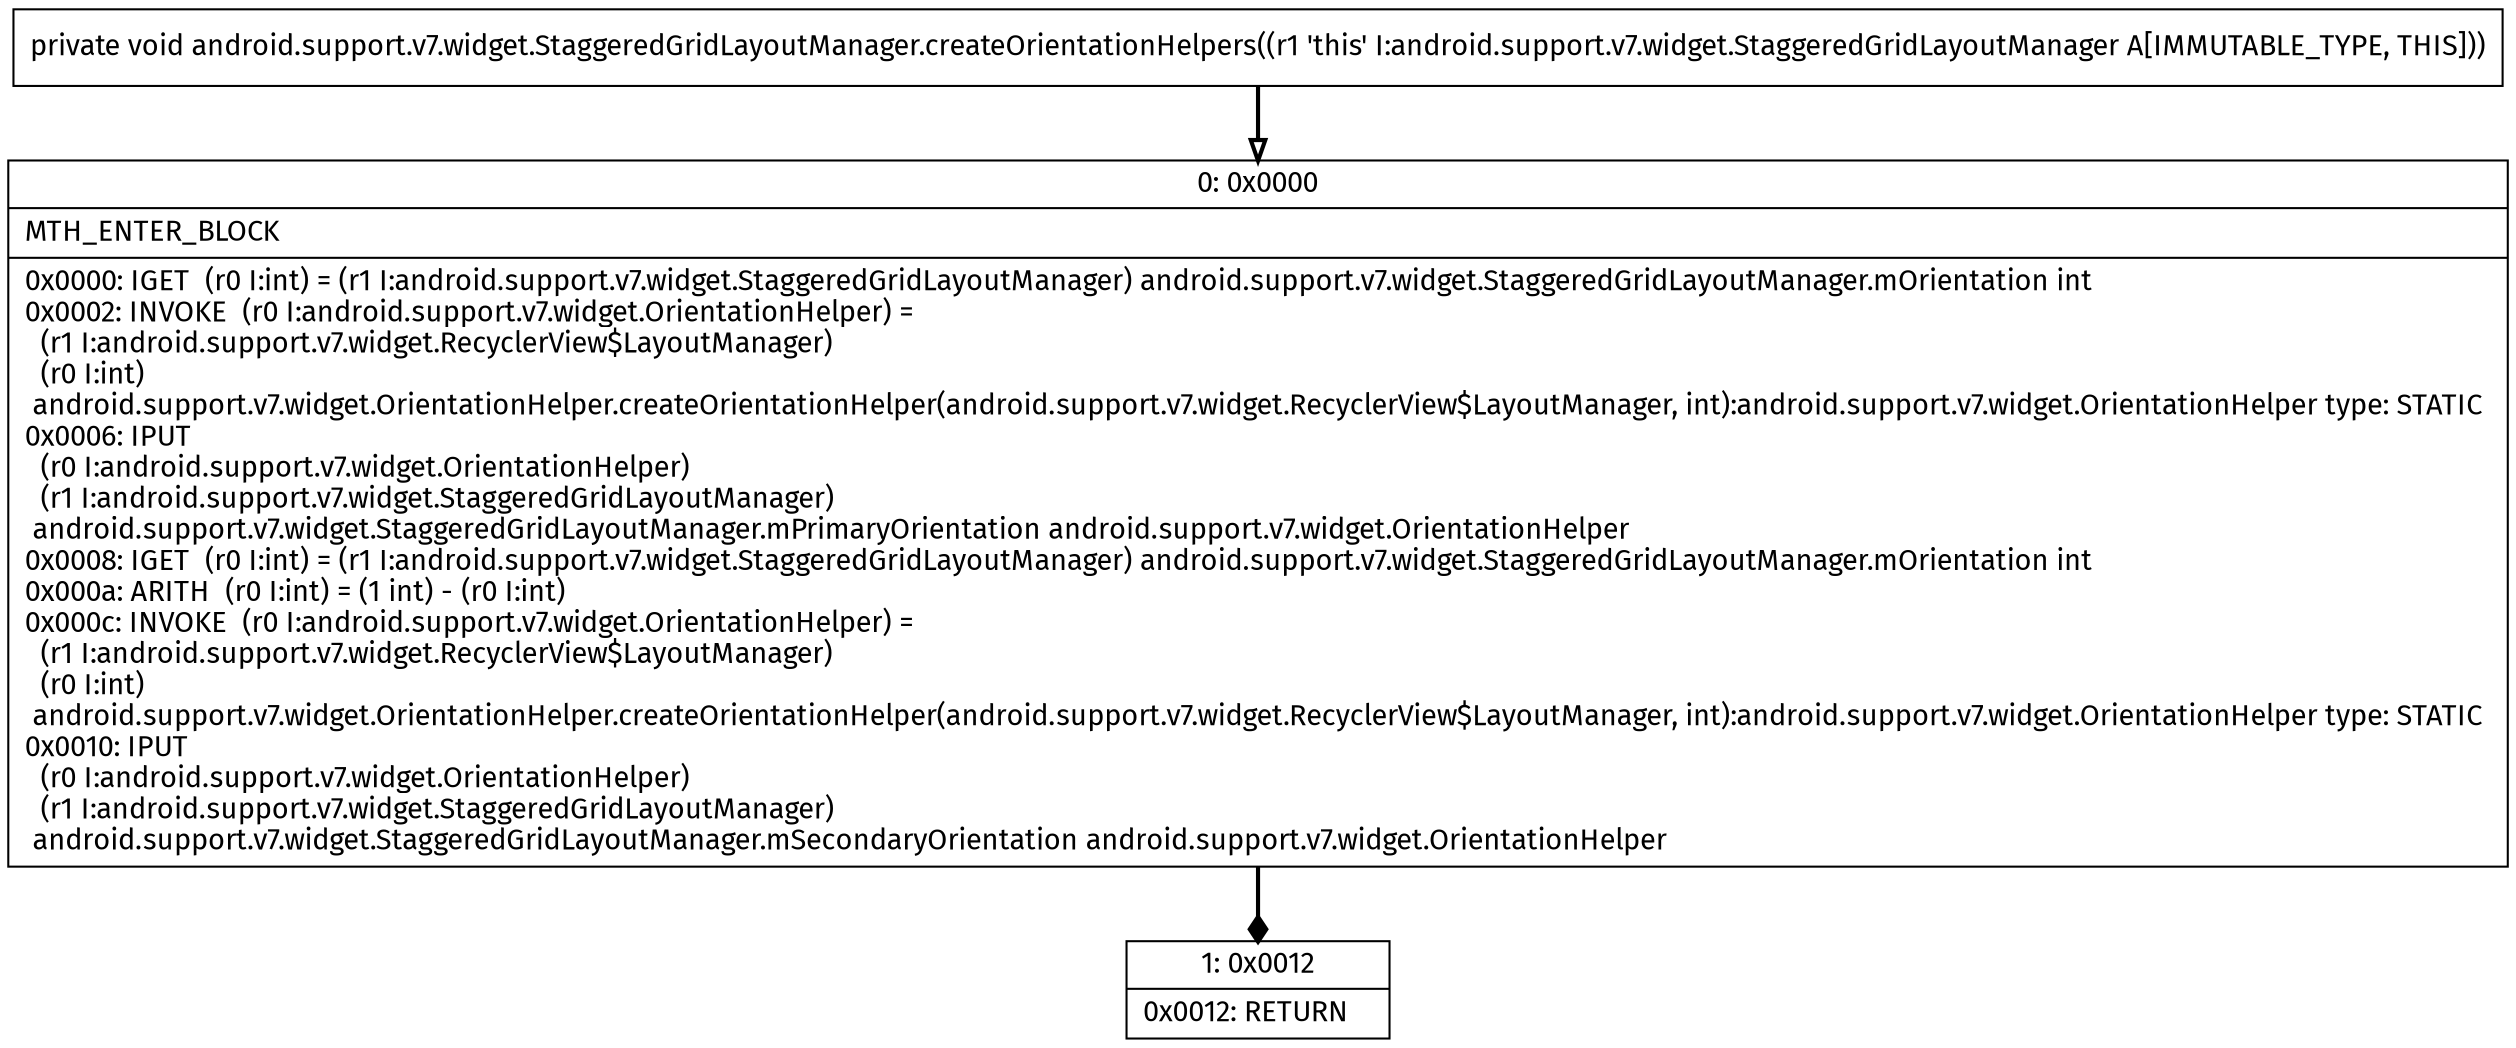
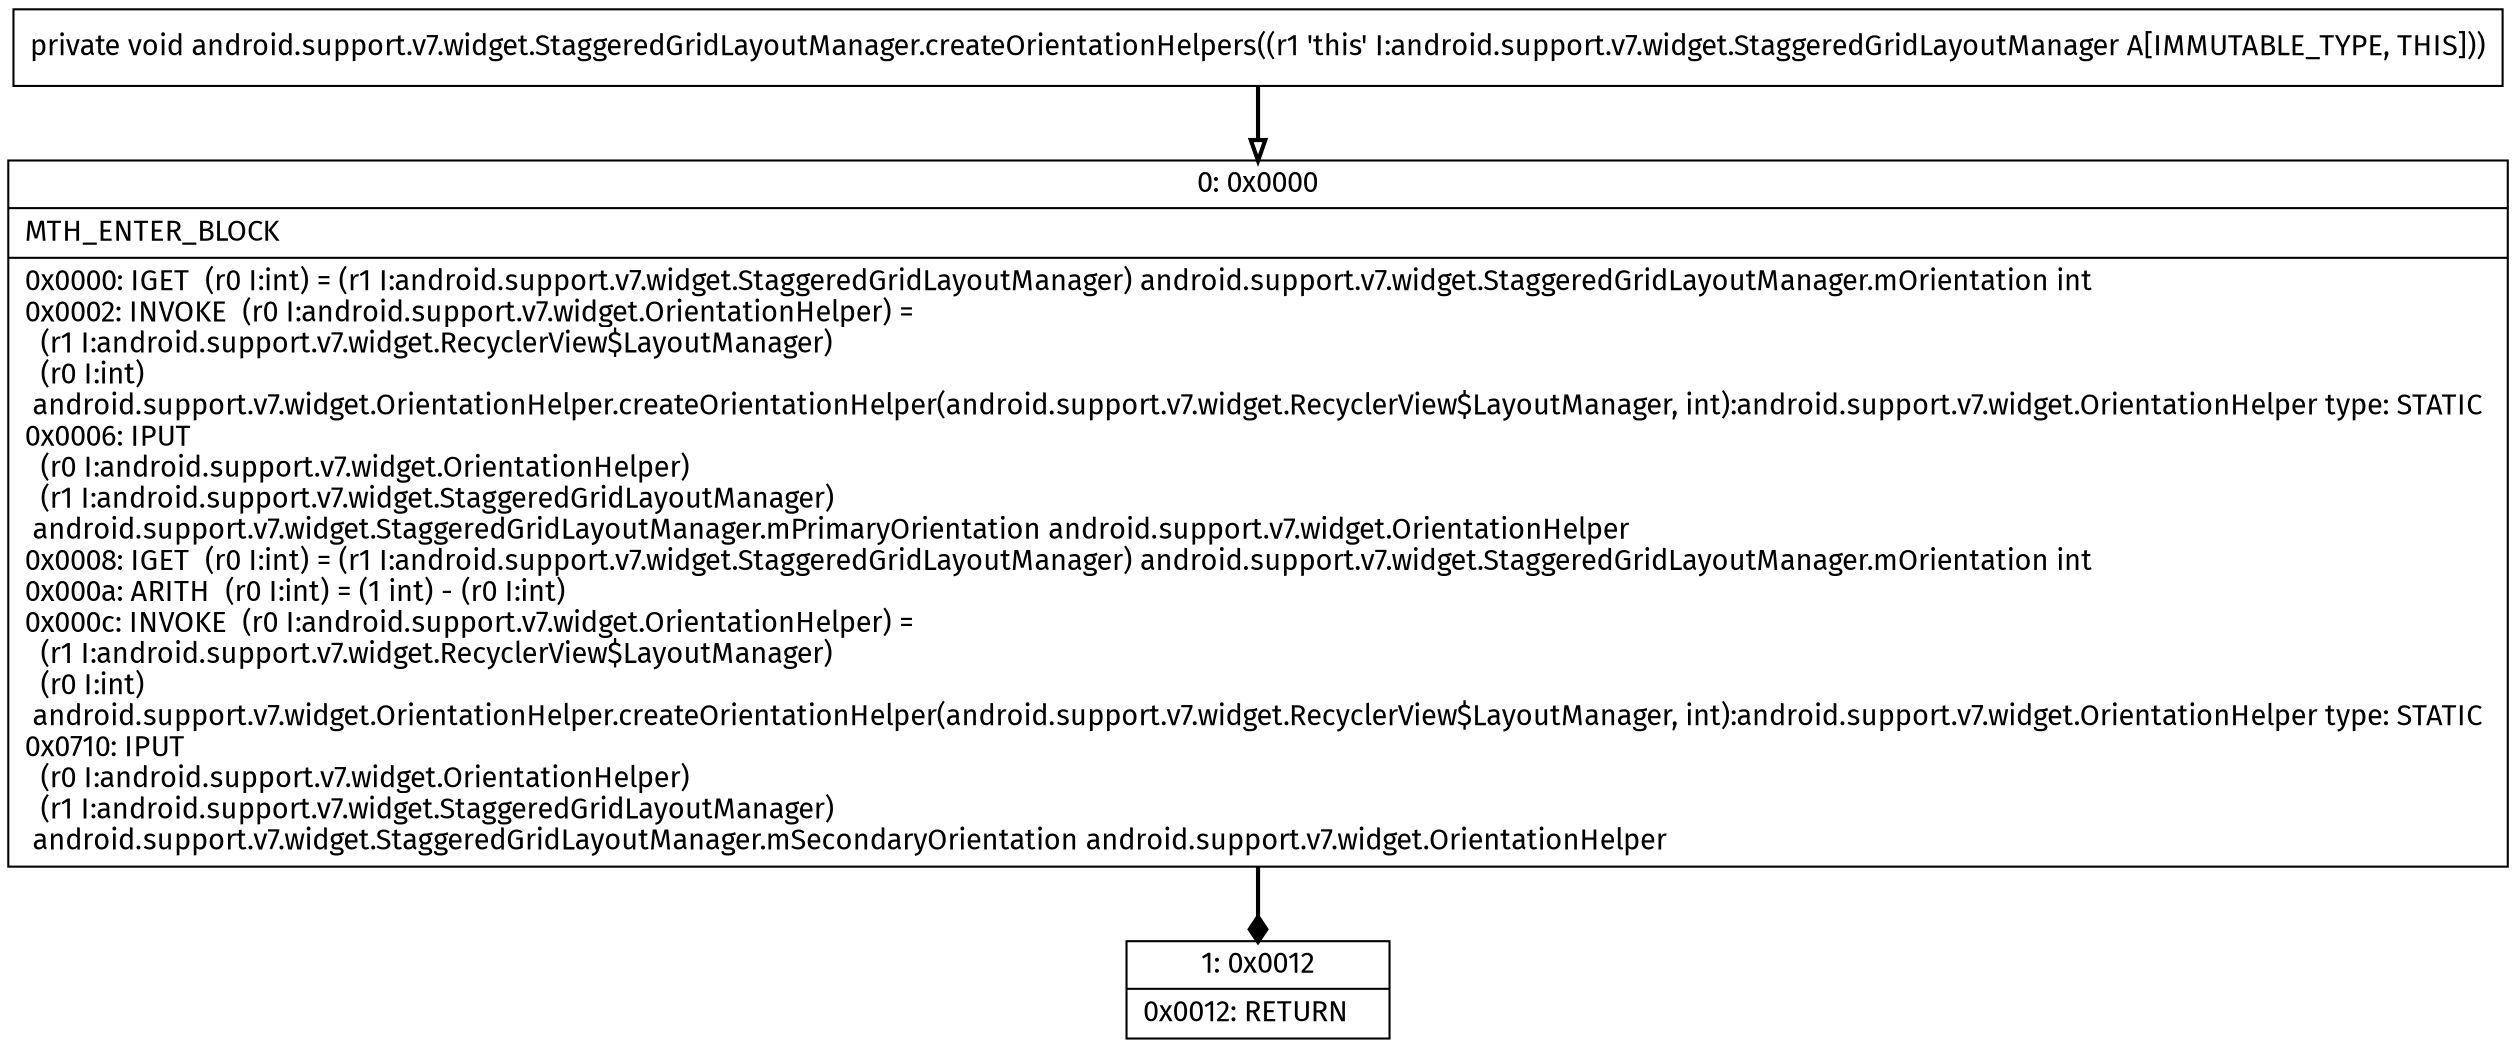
(115, 748) -> (113, 748)
